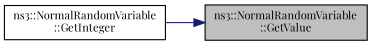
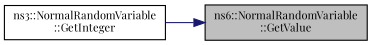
(286, 23) -> (286, 23)
